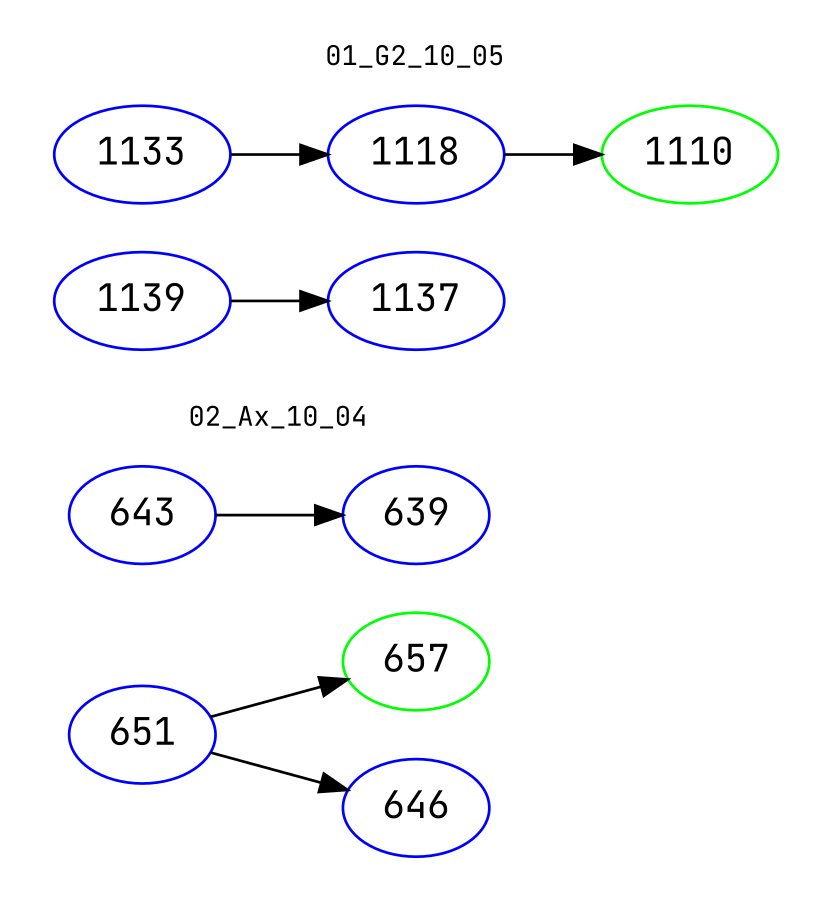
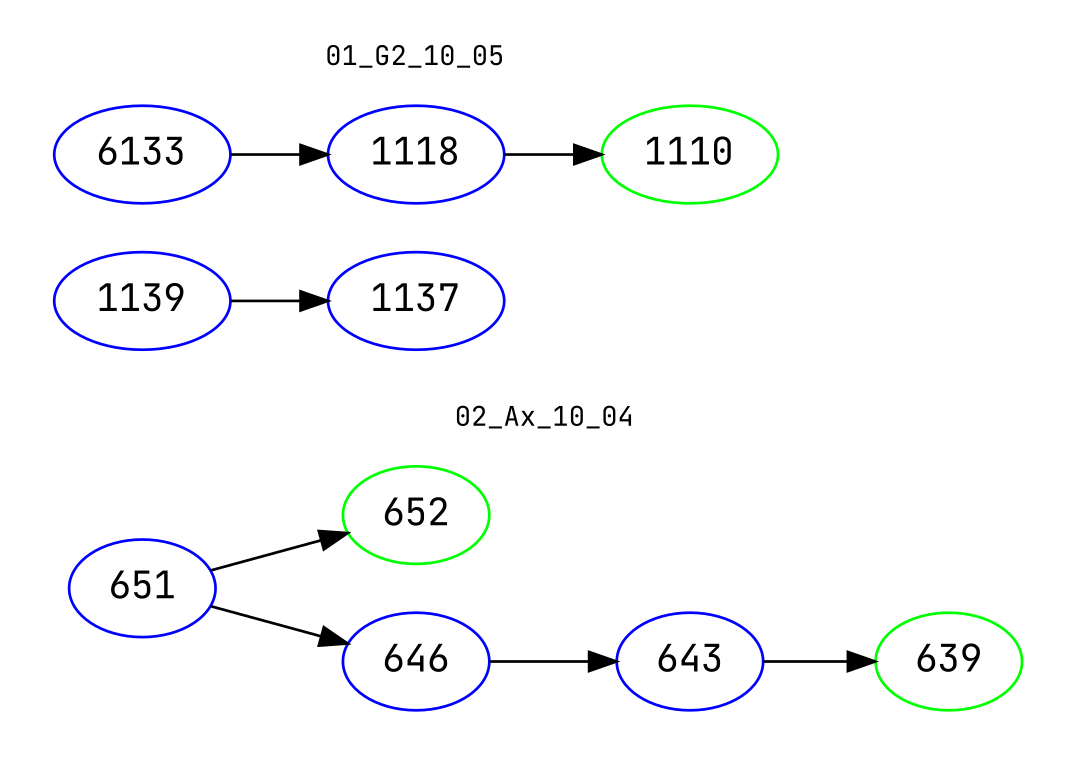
(142, 155) -> (142, 155)
(416, 515) -> (949, 662)
(416, 662) -> (416, 515)
none -> (539, 662)
